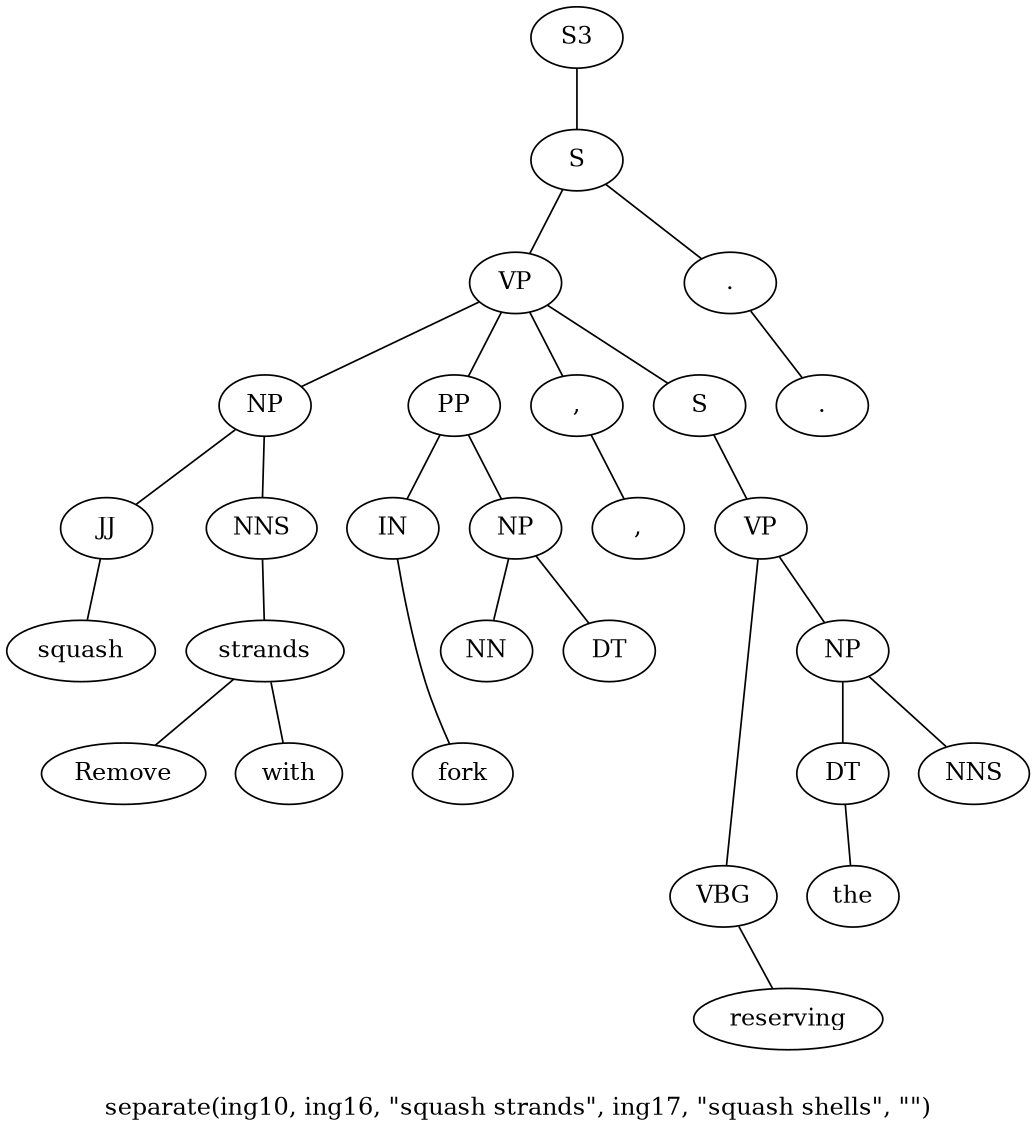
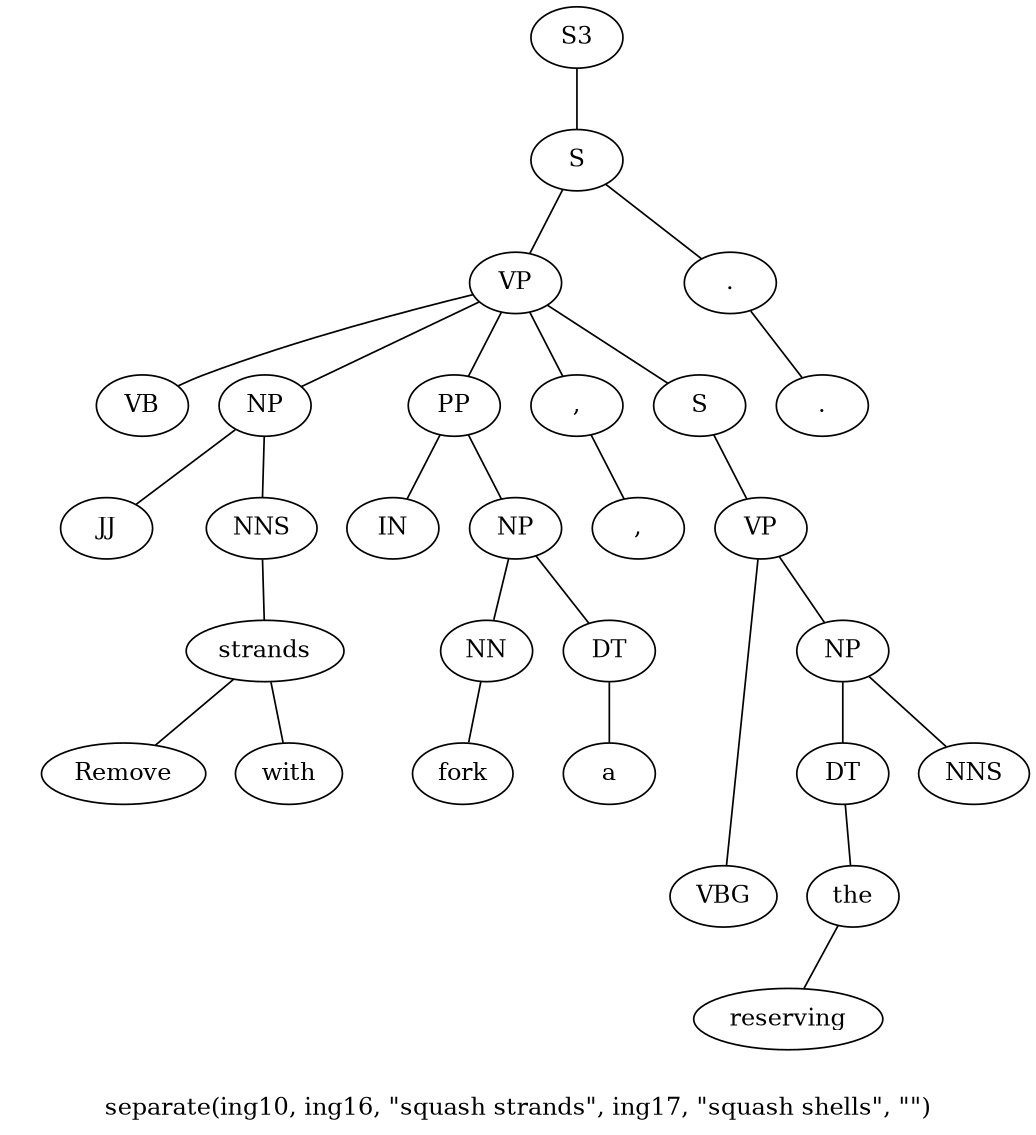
none -> (142, 406)
(81, 651) -> none
(417, 653) -> (475, 712)
none -> (609, 774)
(756, 957) -> (821, 957)
